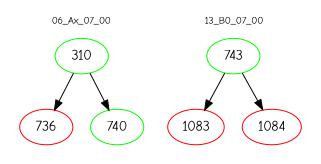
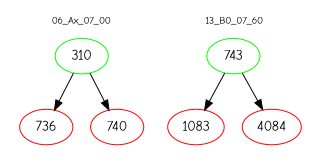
(234, 21) -> (234, 21)
(117, 127) -> (117, 127)
(272, 127) -> (272, 127)
